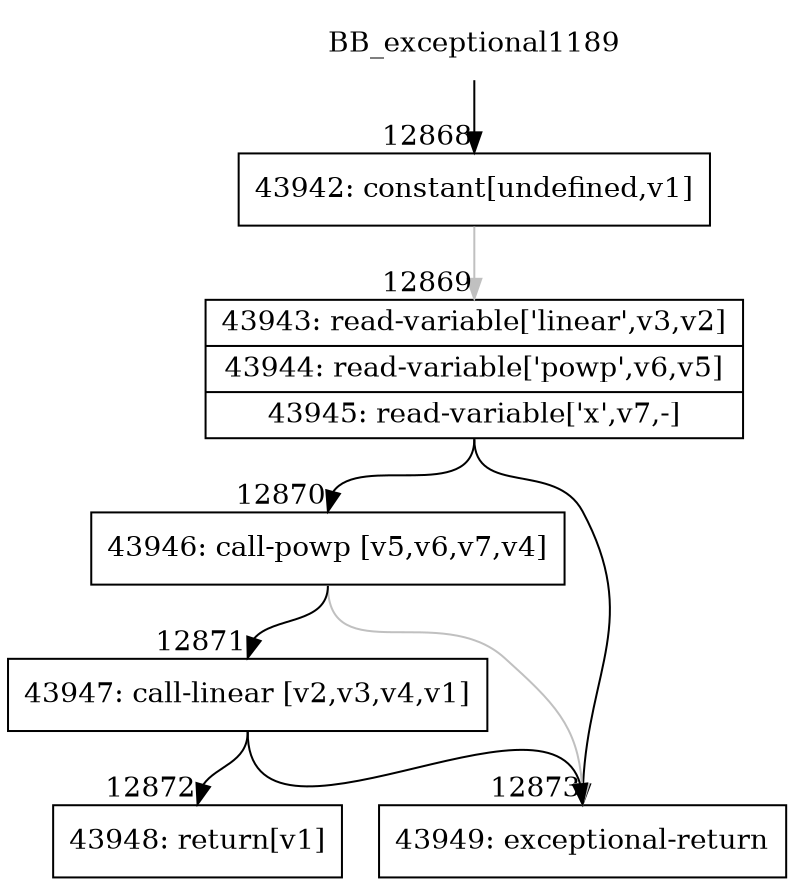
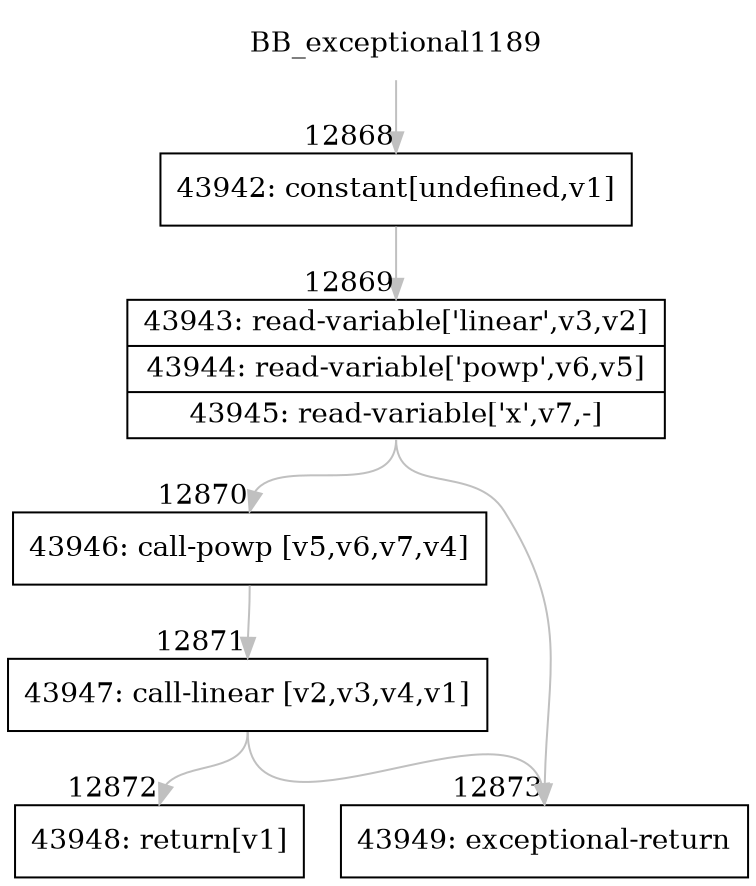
(474, 106) -> (396, 106)
(411, 475) -> (333, 475)
(606, 576) -> (536, 575)
(298, 619) -> (249, 612)
(480, 643) -> none
(231, 762) -> (213, 766)
(405, 770) -> (386, 770)
